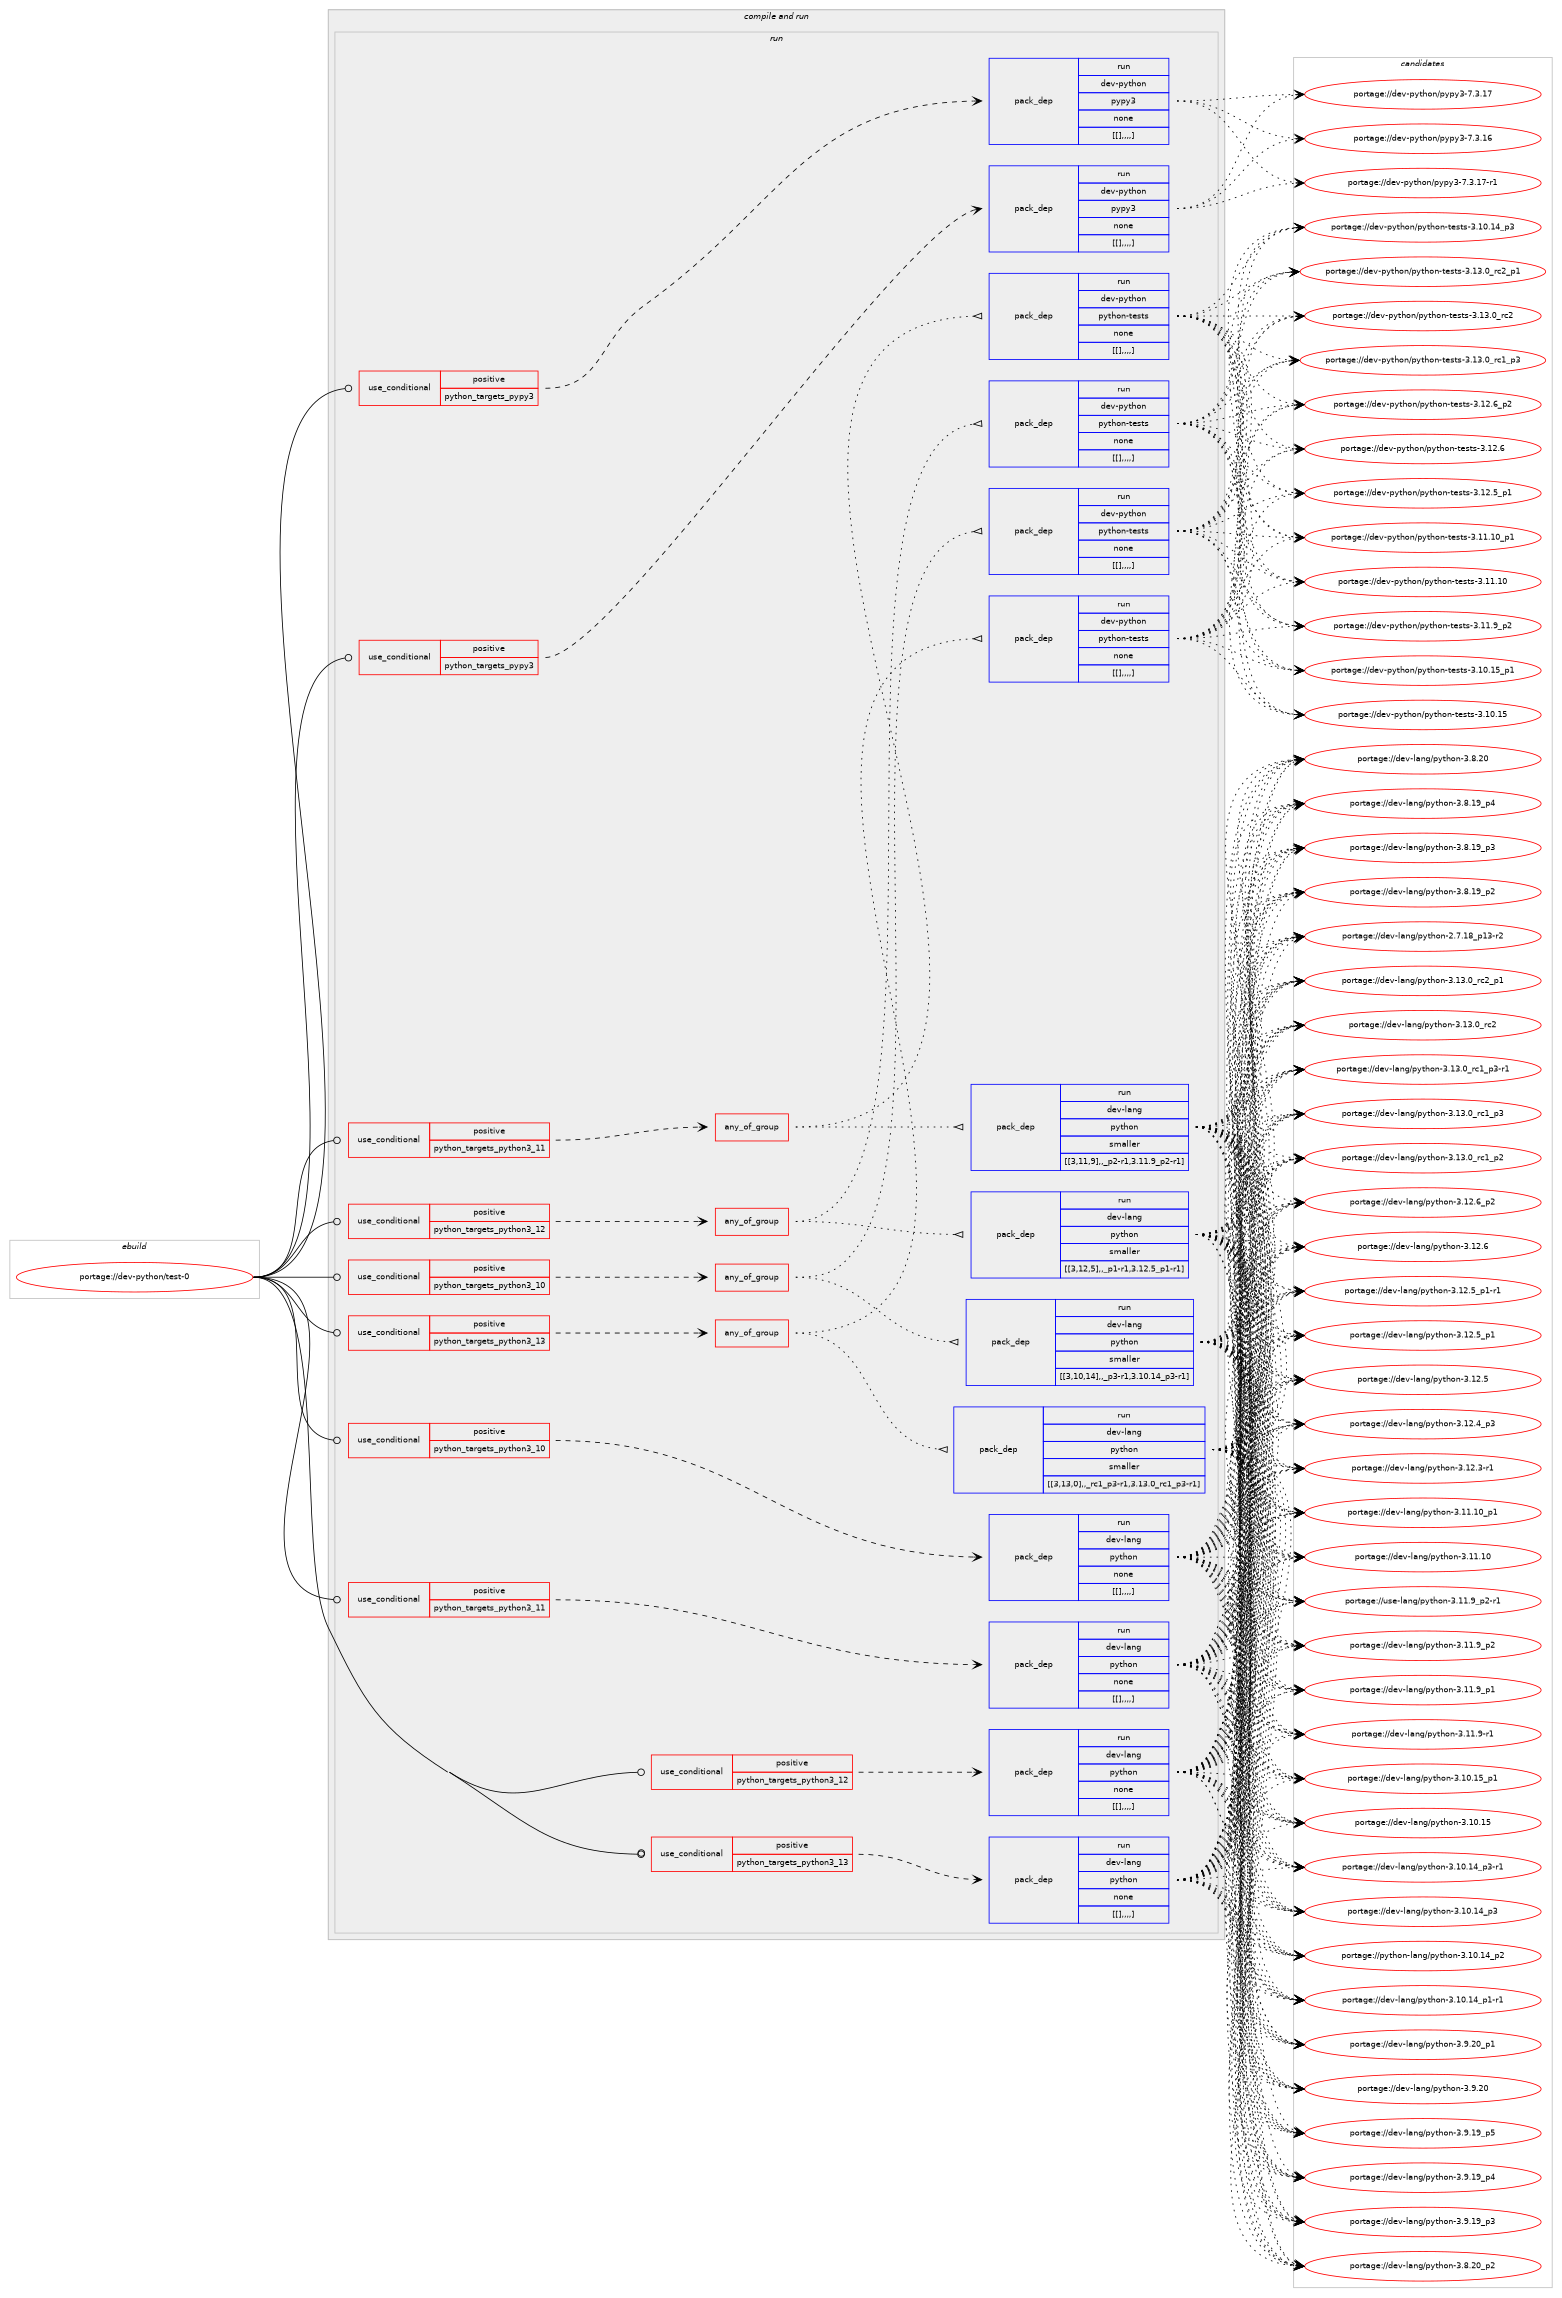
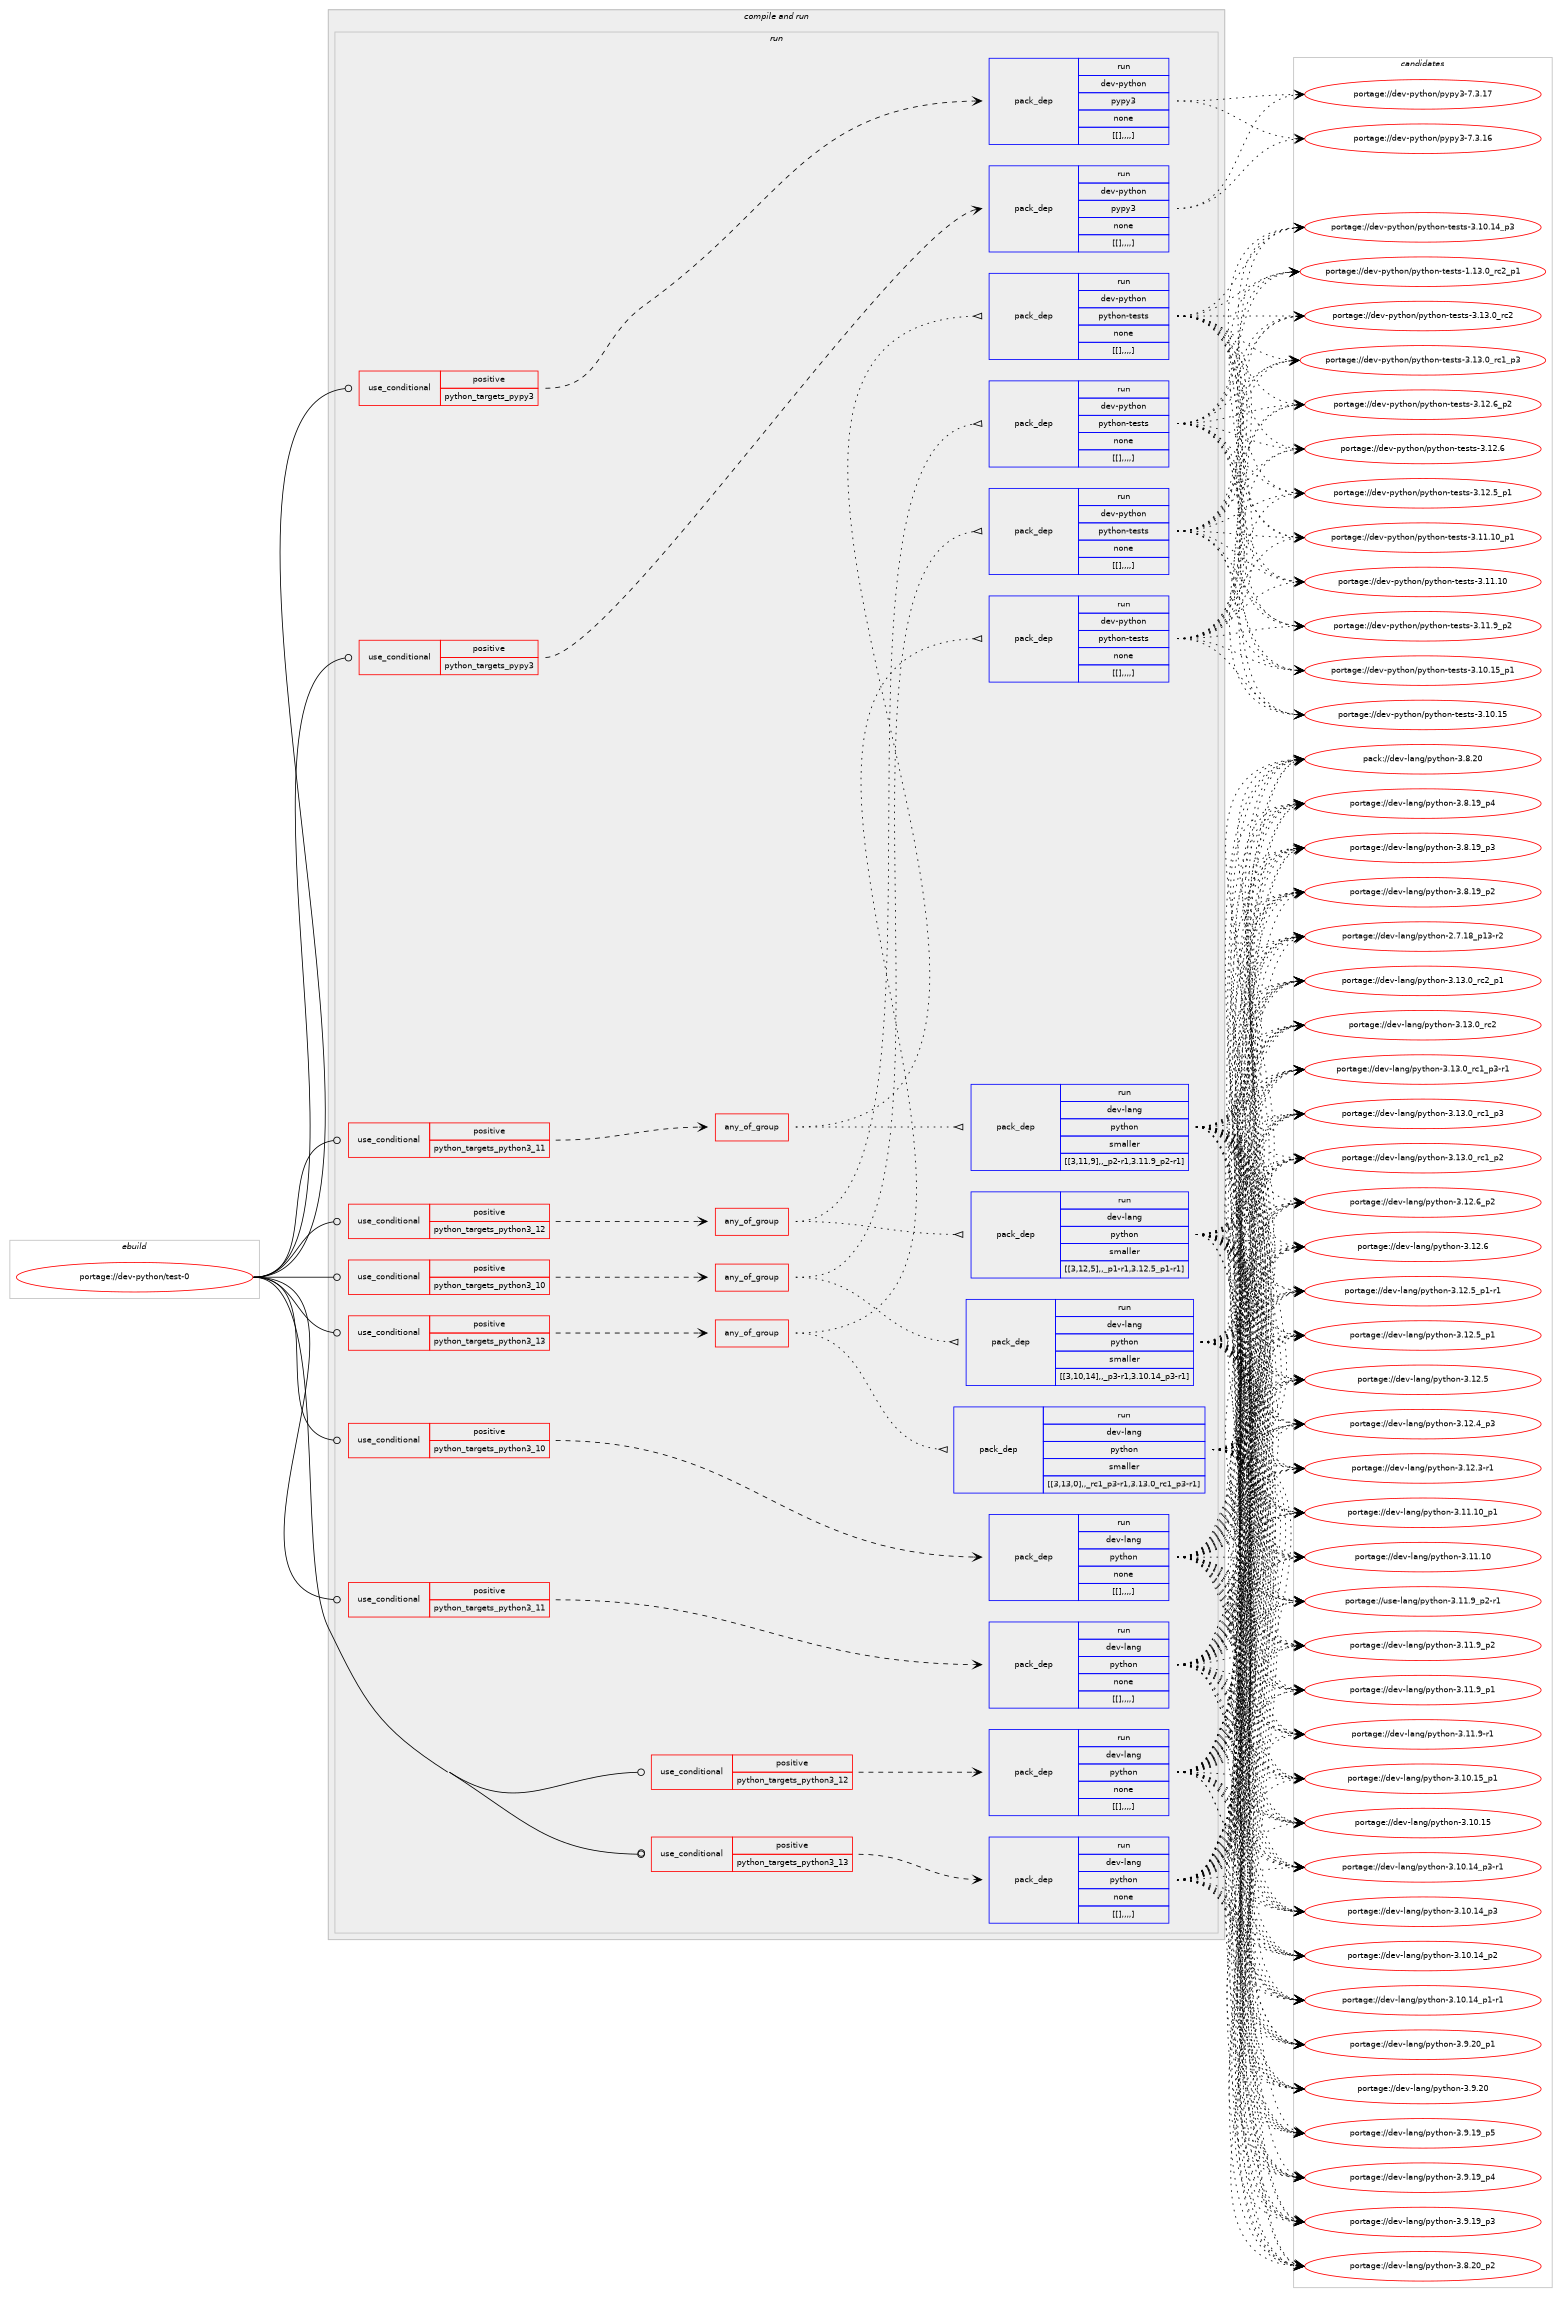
(1423, 183) -> none
(1423, 272) -> (1423, 272)
(1423, 759) -> (1423, 759)
(1423, 1956) -> (1423, 1956)
